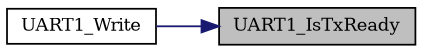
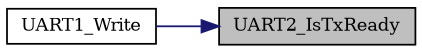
(317, 26) -> (317, 26)
